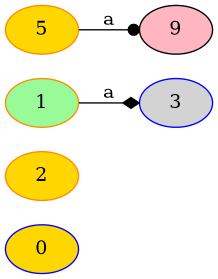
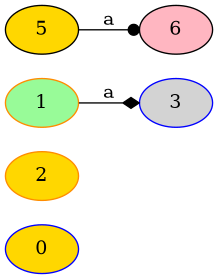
(42, 30) -> (42, 30)
(176, 30) -> (176, 30)
